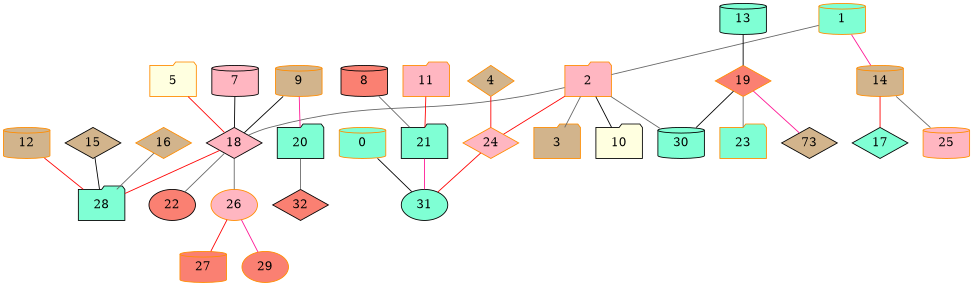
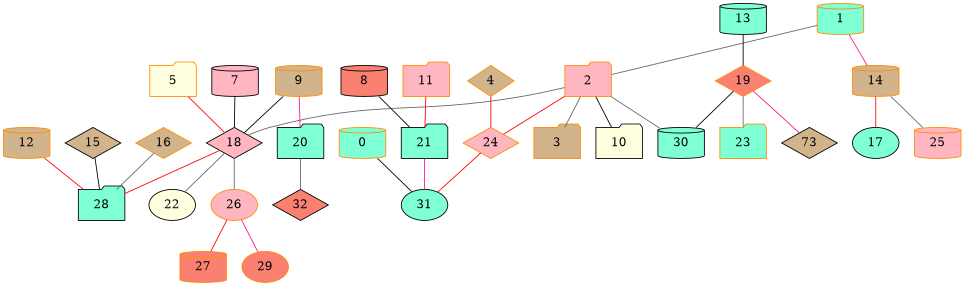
(397, 114) -> (397, 114)
(880, 143) -> (876, 143)
(172, 205) -> (172, 205)
